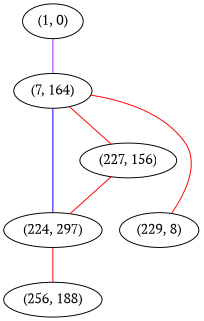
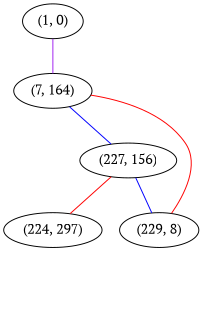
(90, 125) -> (90, 125)
(53, 160) -> none
none -> (144, 195)
(53, 300) -> none
